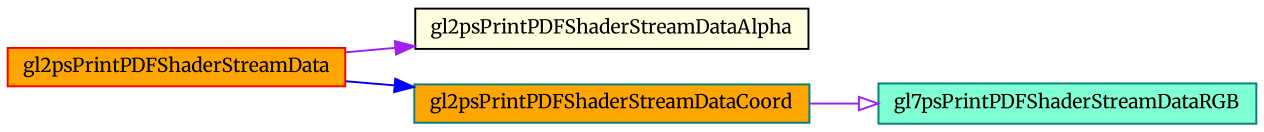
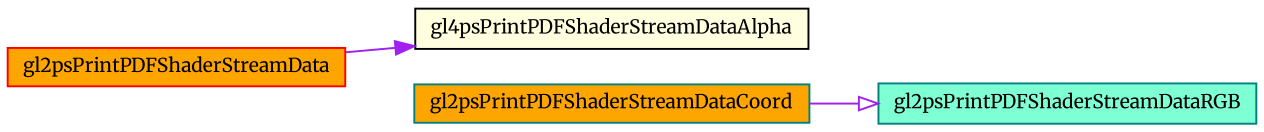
(612, 29) -> (612, 29)
(370, 83) -> none
(1067, 104) -> (1067, 104)
